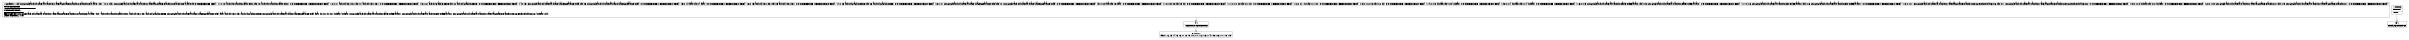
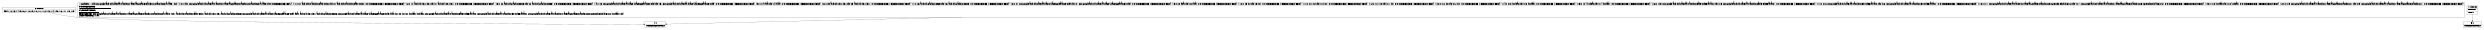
(1196, 26) -> (655, 26)
(2397, 26) -> (2472, 26)
(1196, 29) -> (347, 23)
